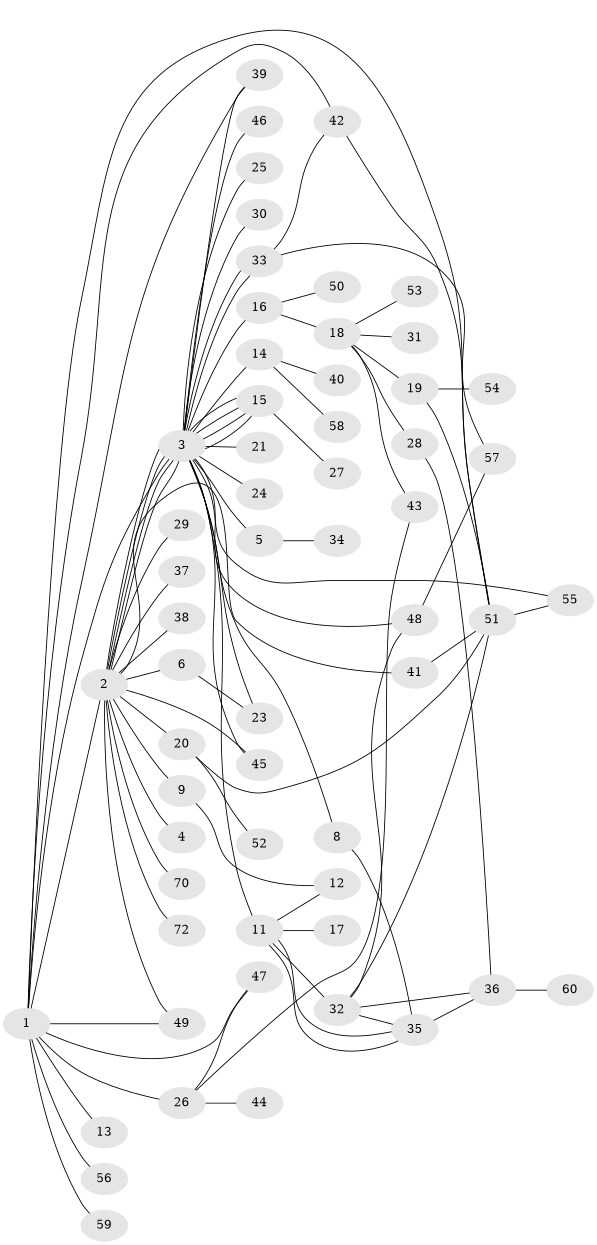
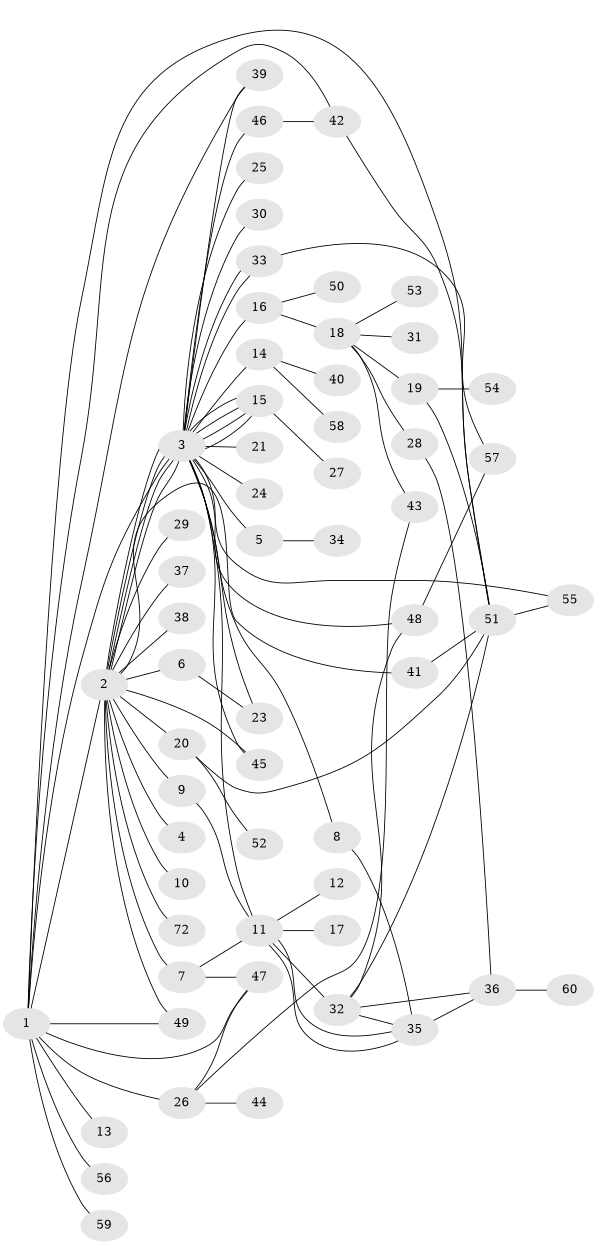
(299, 192) -> (299, 122)
(245, 873) -> (223, 859)
(182, 884) -> (182, 884)
none -> (182, 977)
